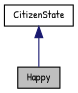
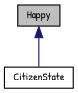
(39, 52) -> (39, 52)
